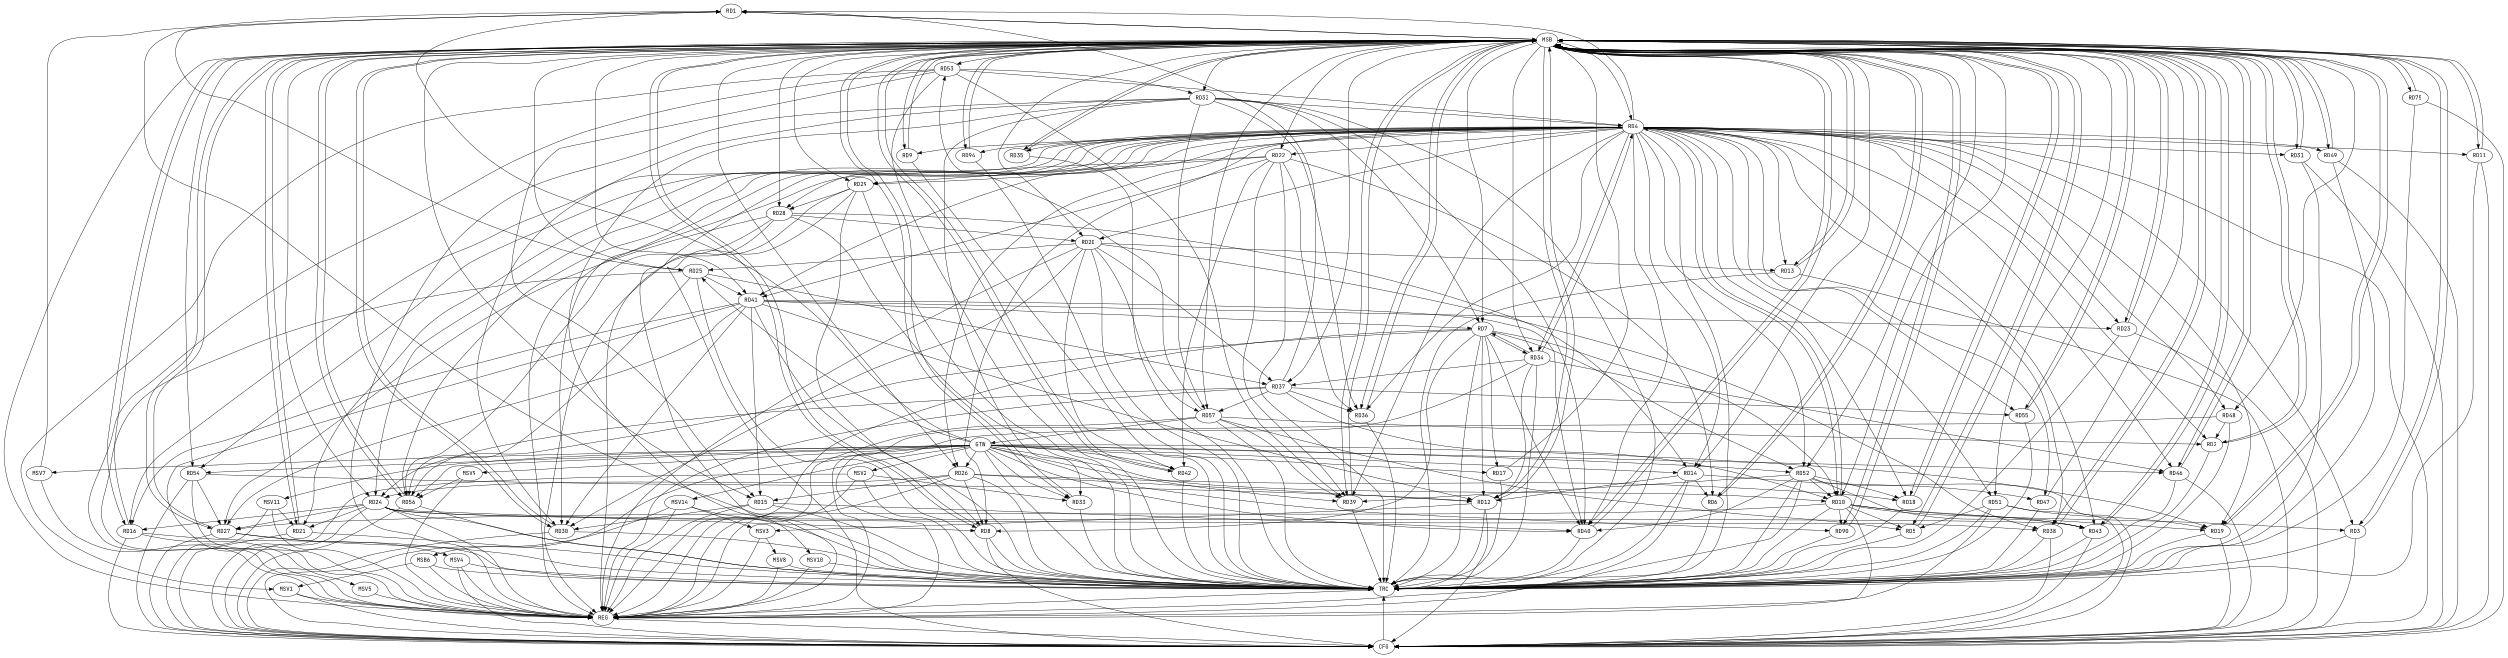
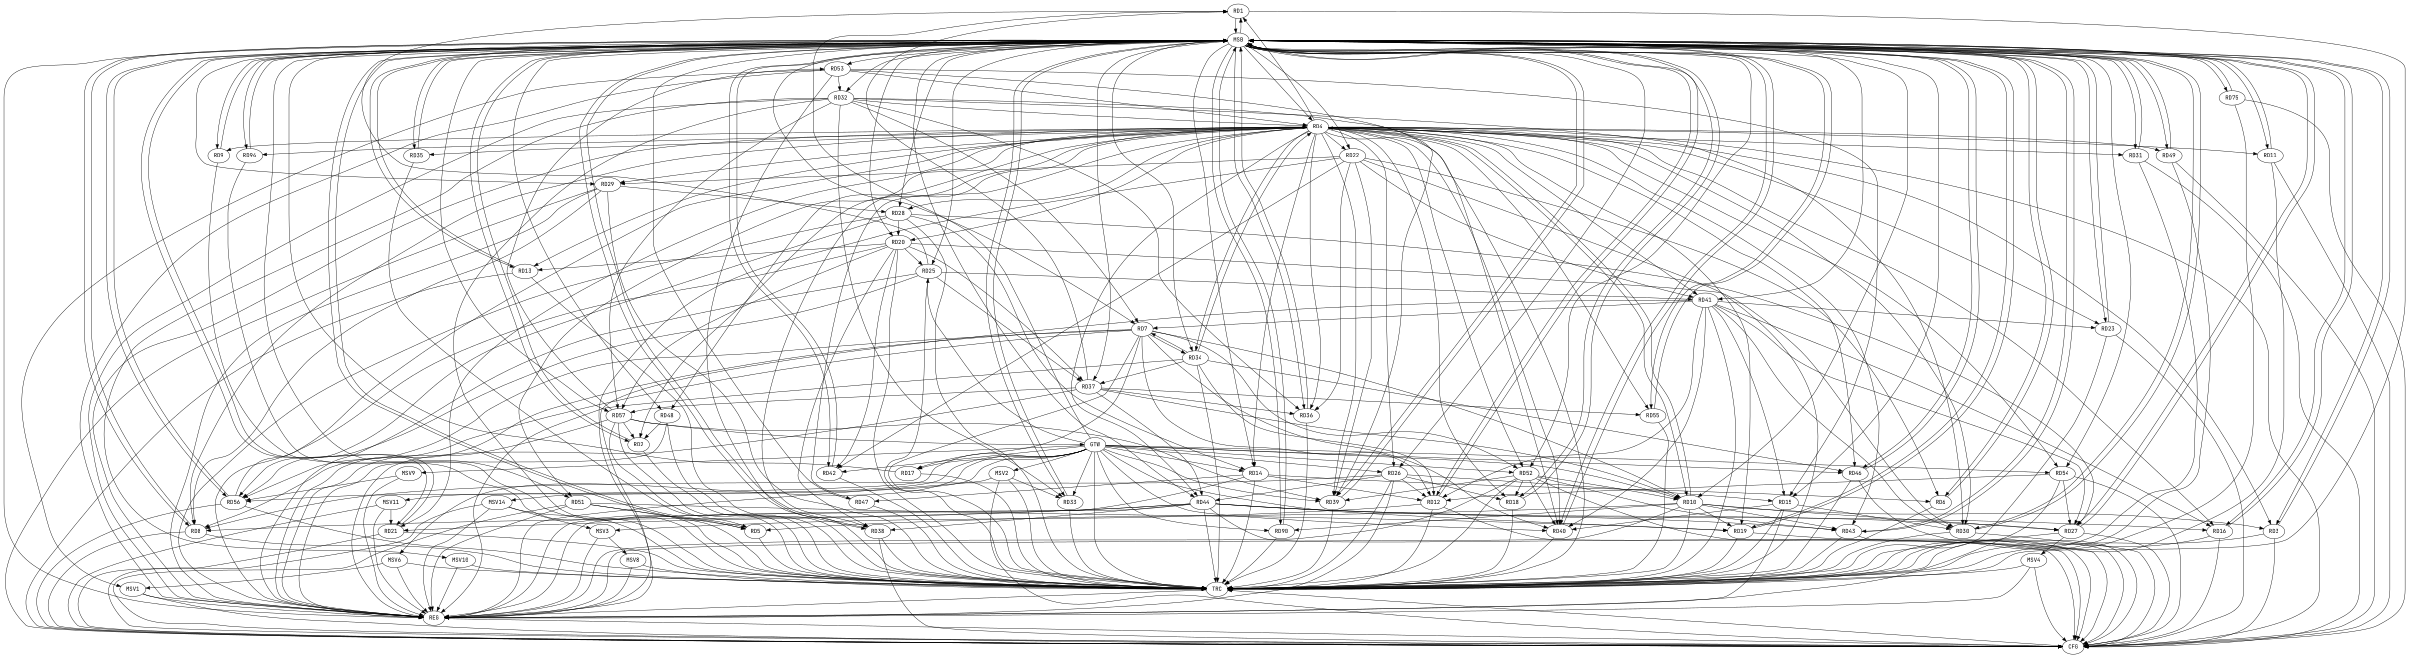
(839, 168) -> (697, 203)
(39, 474) -> none
(375, 503) -> (1203, 503)
(424, 560) -> (395, 560)
(365, 589) -> none
